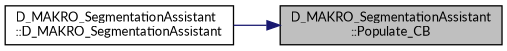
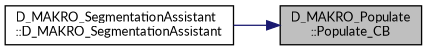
(391, 25) -> (351, 25)
